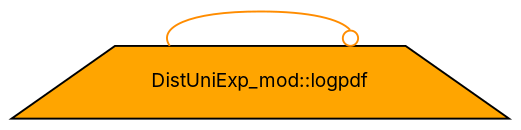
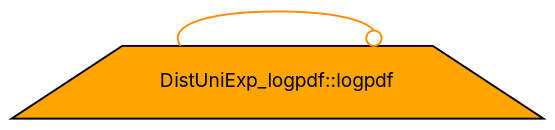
(260, 82) -> (278, 82)
